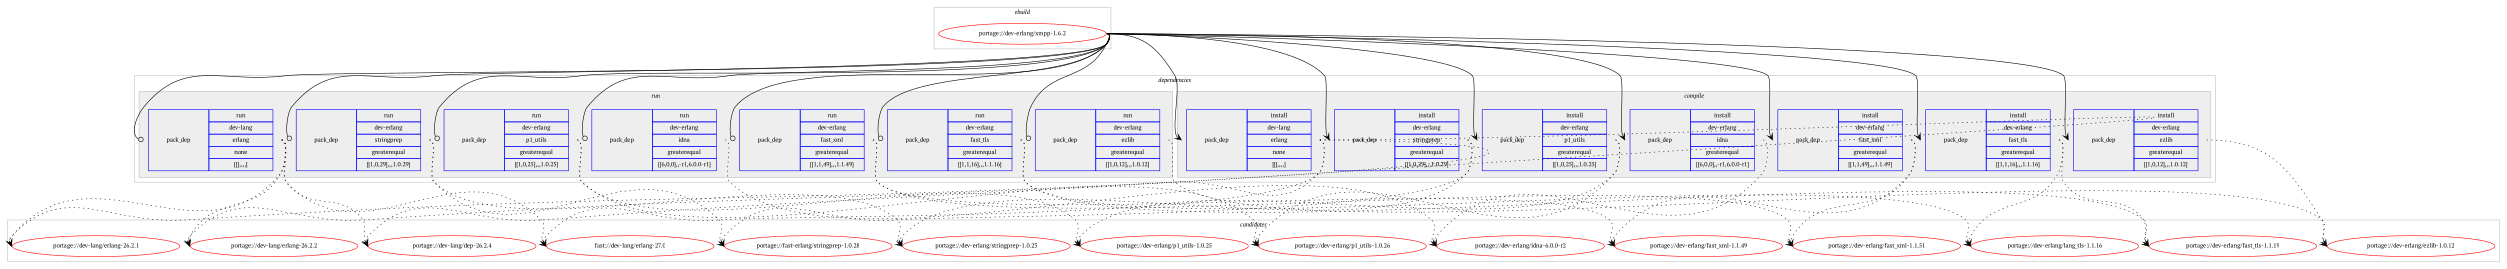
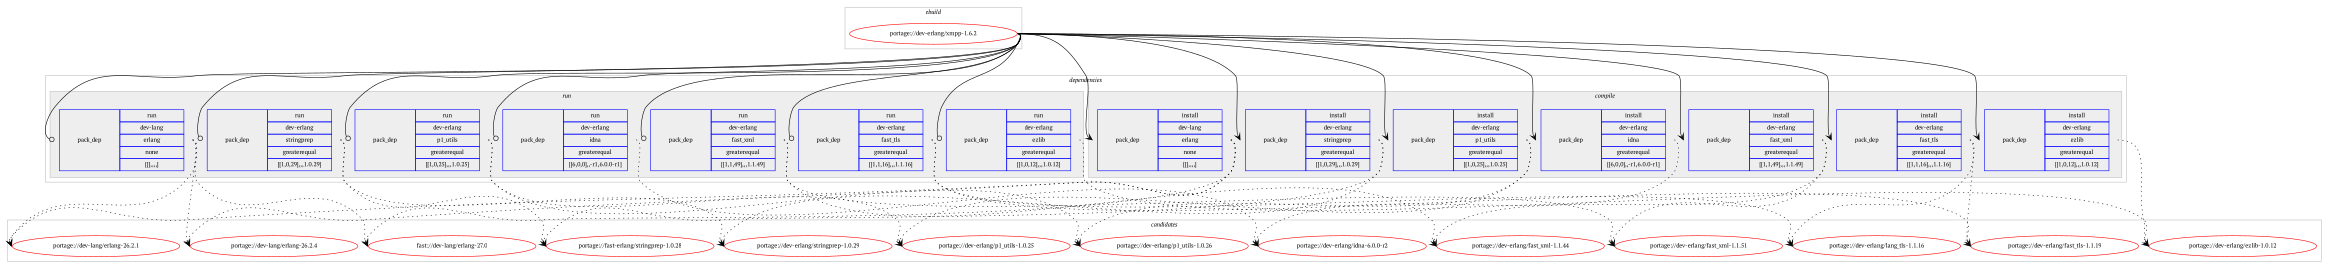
(274, 246) -> none
(452, 246) -> (274, 246)
(986, 246) -> (808, 246)
(1699, 246) -> (1521, 246)
